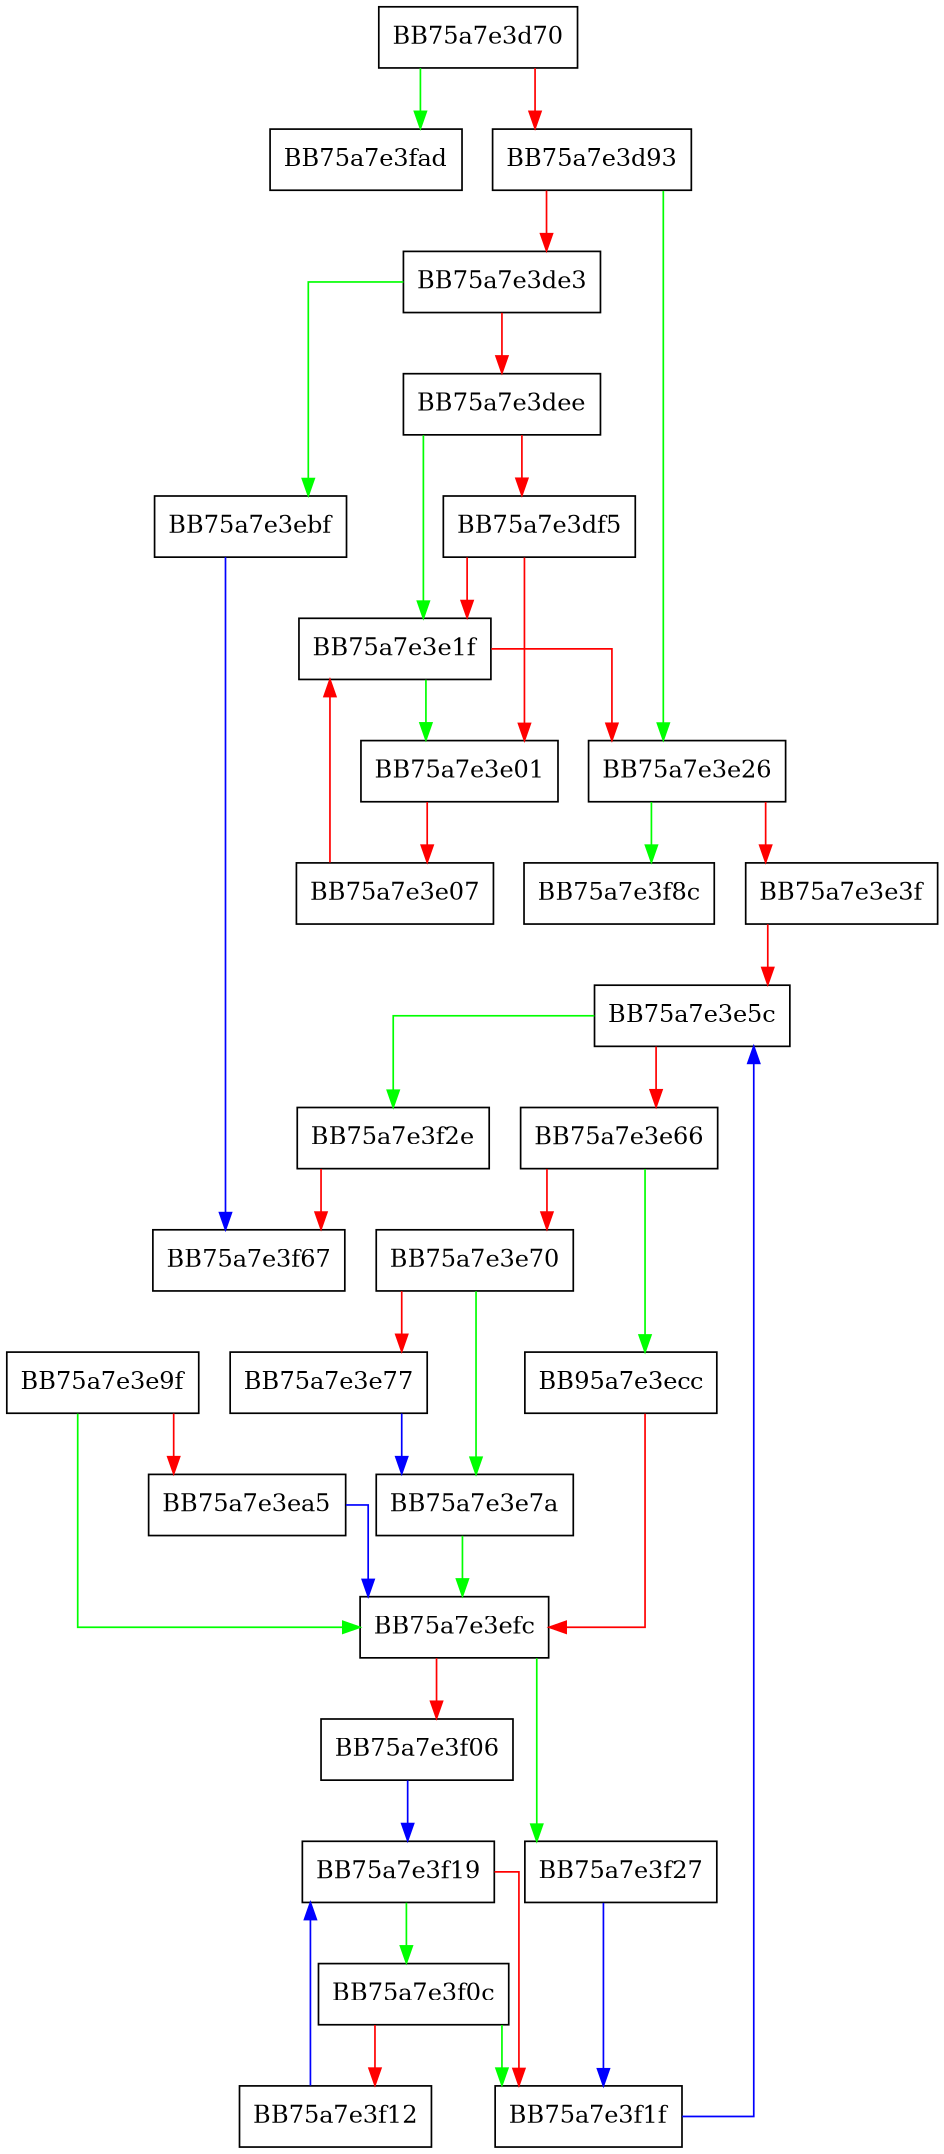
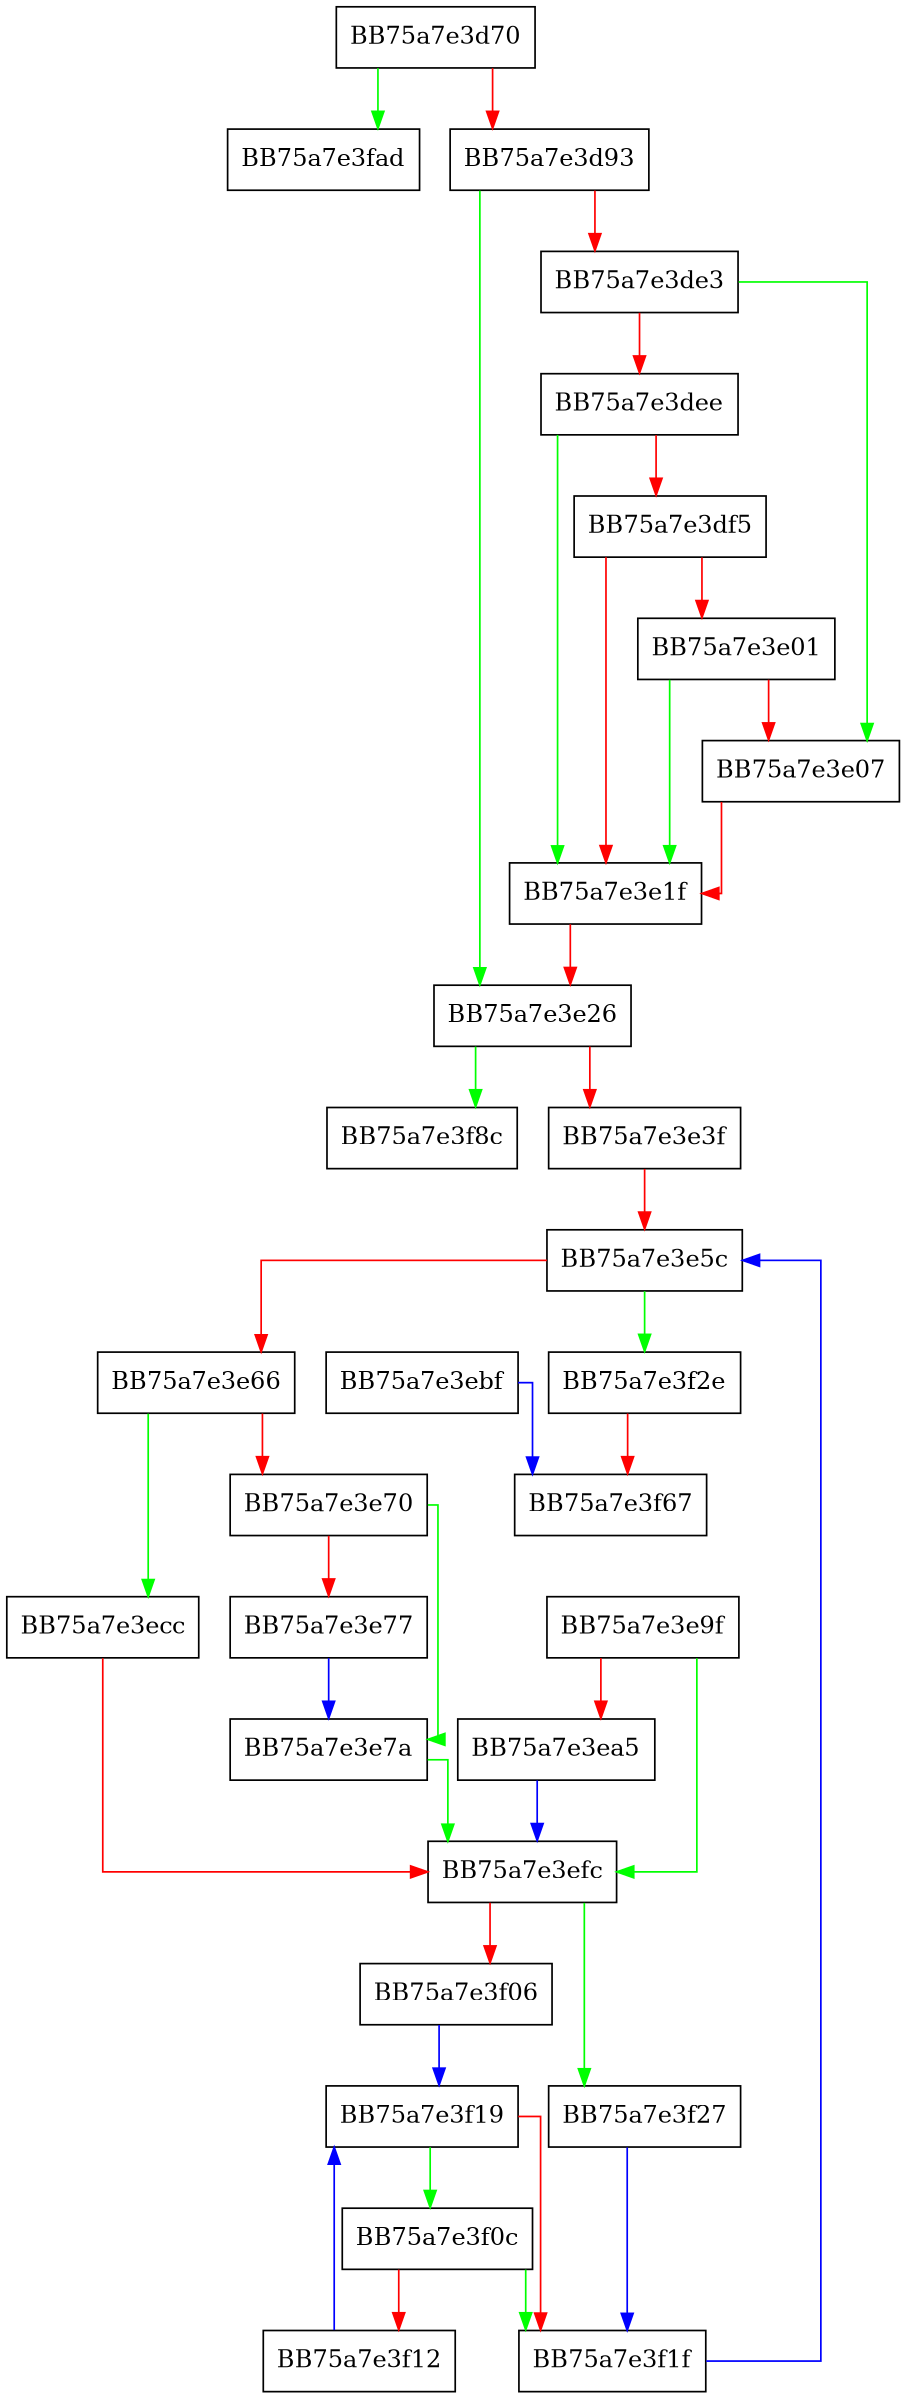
(308, 333) -> (867, 439)
(426, 701) -> (670, 763)
(621, 1383) -> (103, 1627)
